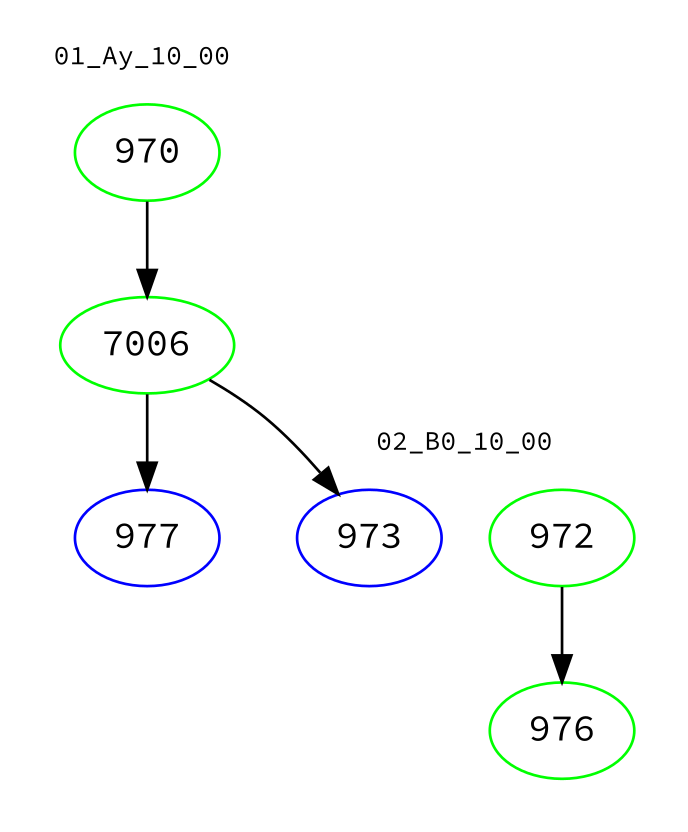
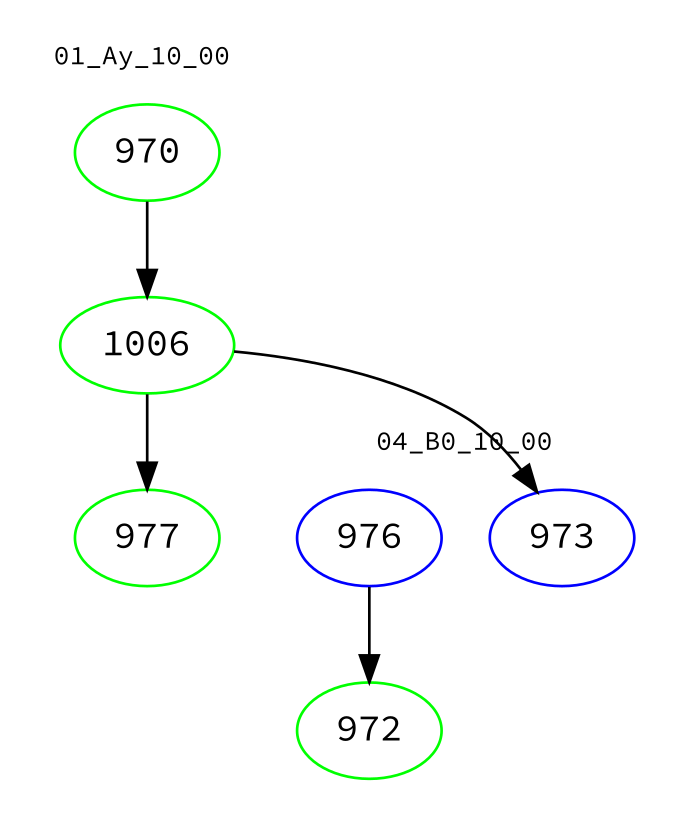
(147, 345) -> (147, 345)
(466, 443) -> (466, 443)
(147, 538) -> (147, 538)
(562, 621) -> (369, 621)
(562, 731) -> (369, 538)
